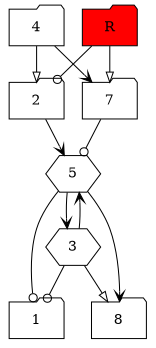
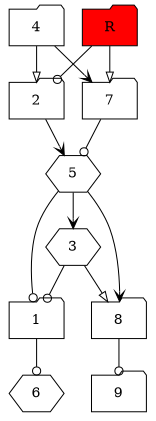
(80, 216) -> none
none -> (37, 393)
none -> (119, 393)
